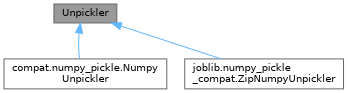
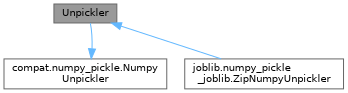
(79, 46) -> (92, 36)
(264, 74) -> (264, 74)
